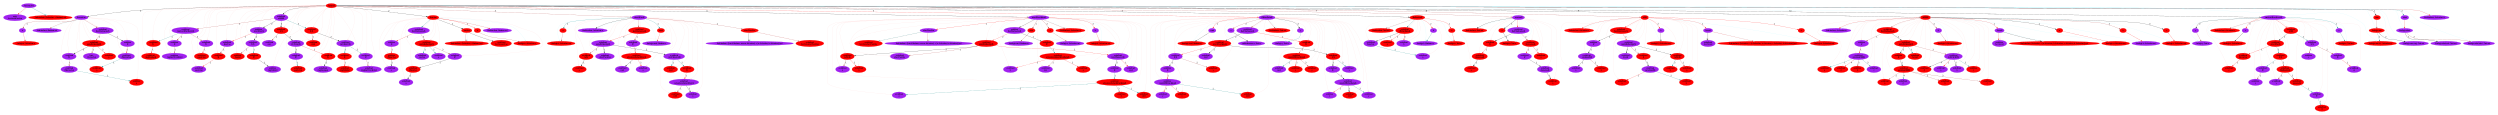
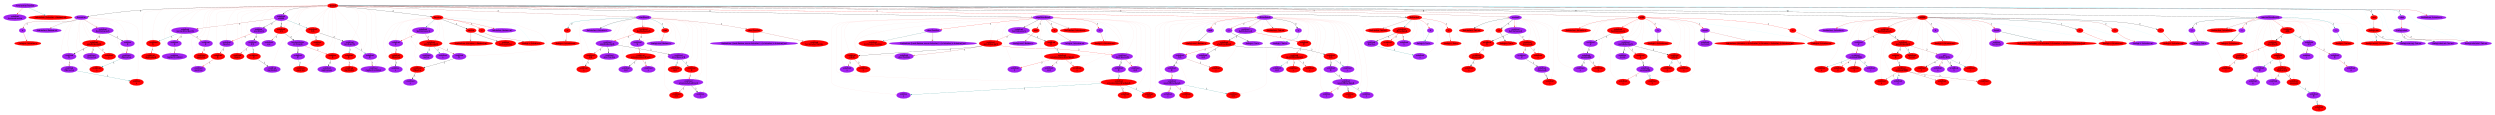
(29, 6) -> (25, 6)
(15, 18) -> (15, 18)
(296, 43) -> (298, 43)
(1252, 43) -> (1253, 43)
(1425, 43) -> (1424, 43)
(91, 56) -> (91, 56)
(1953, 56) -> (1944, 56)
